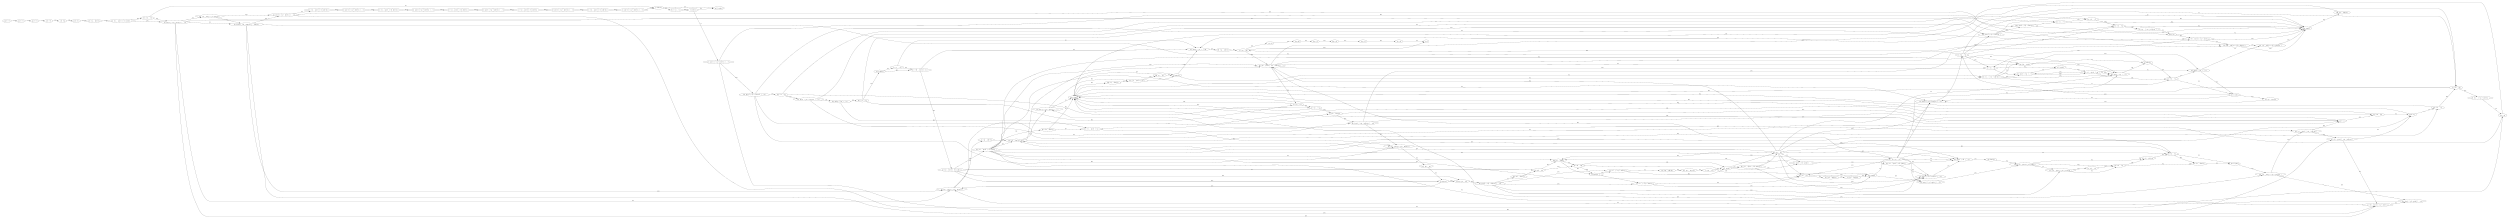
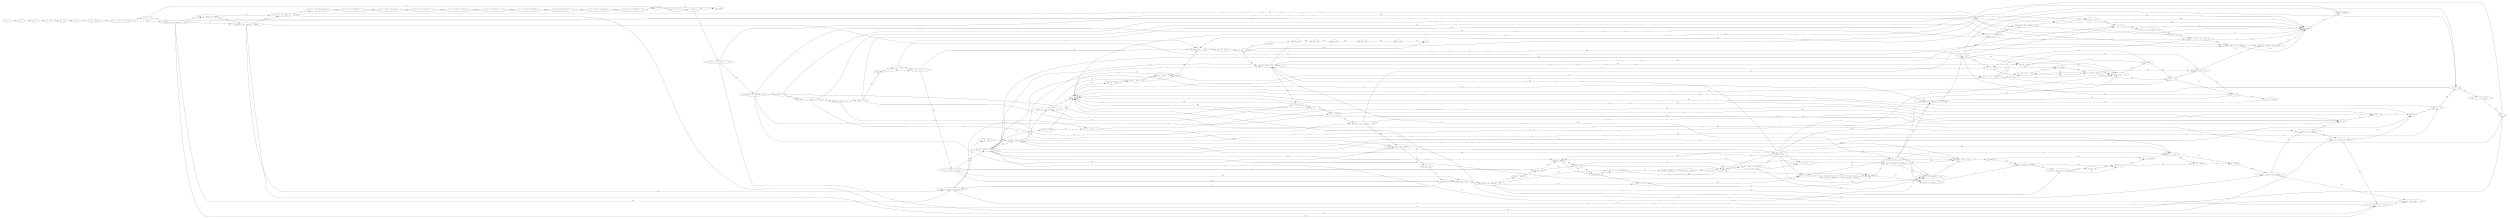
(1257, 58) -> (1248, 61)
(2086, 161) -> (2068, 157)
